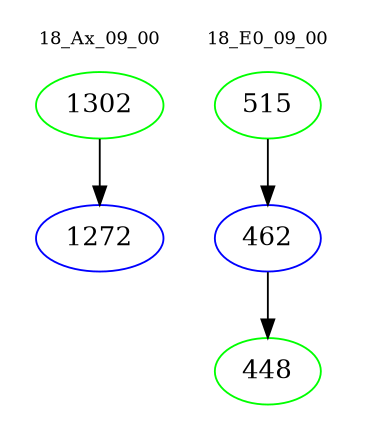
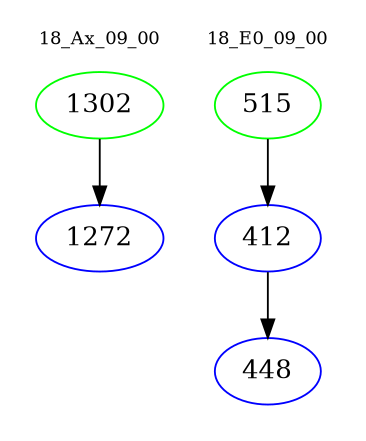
(268, 238) -> (268, 238)
(268, 371) -> (268, 371)
